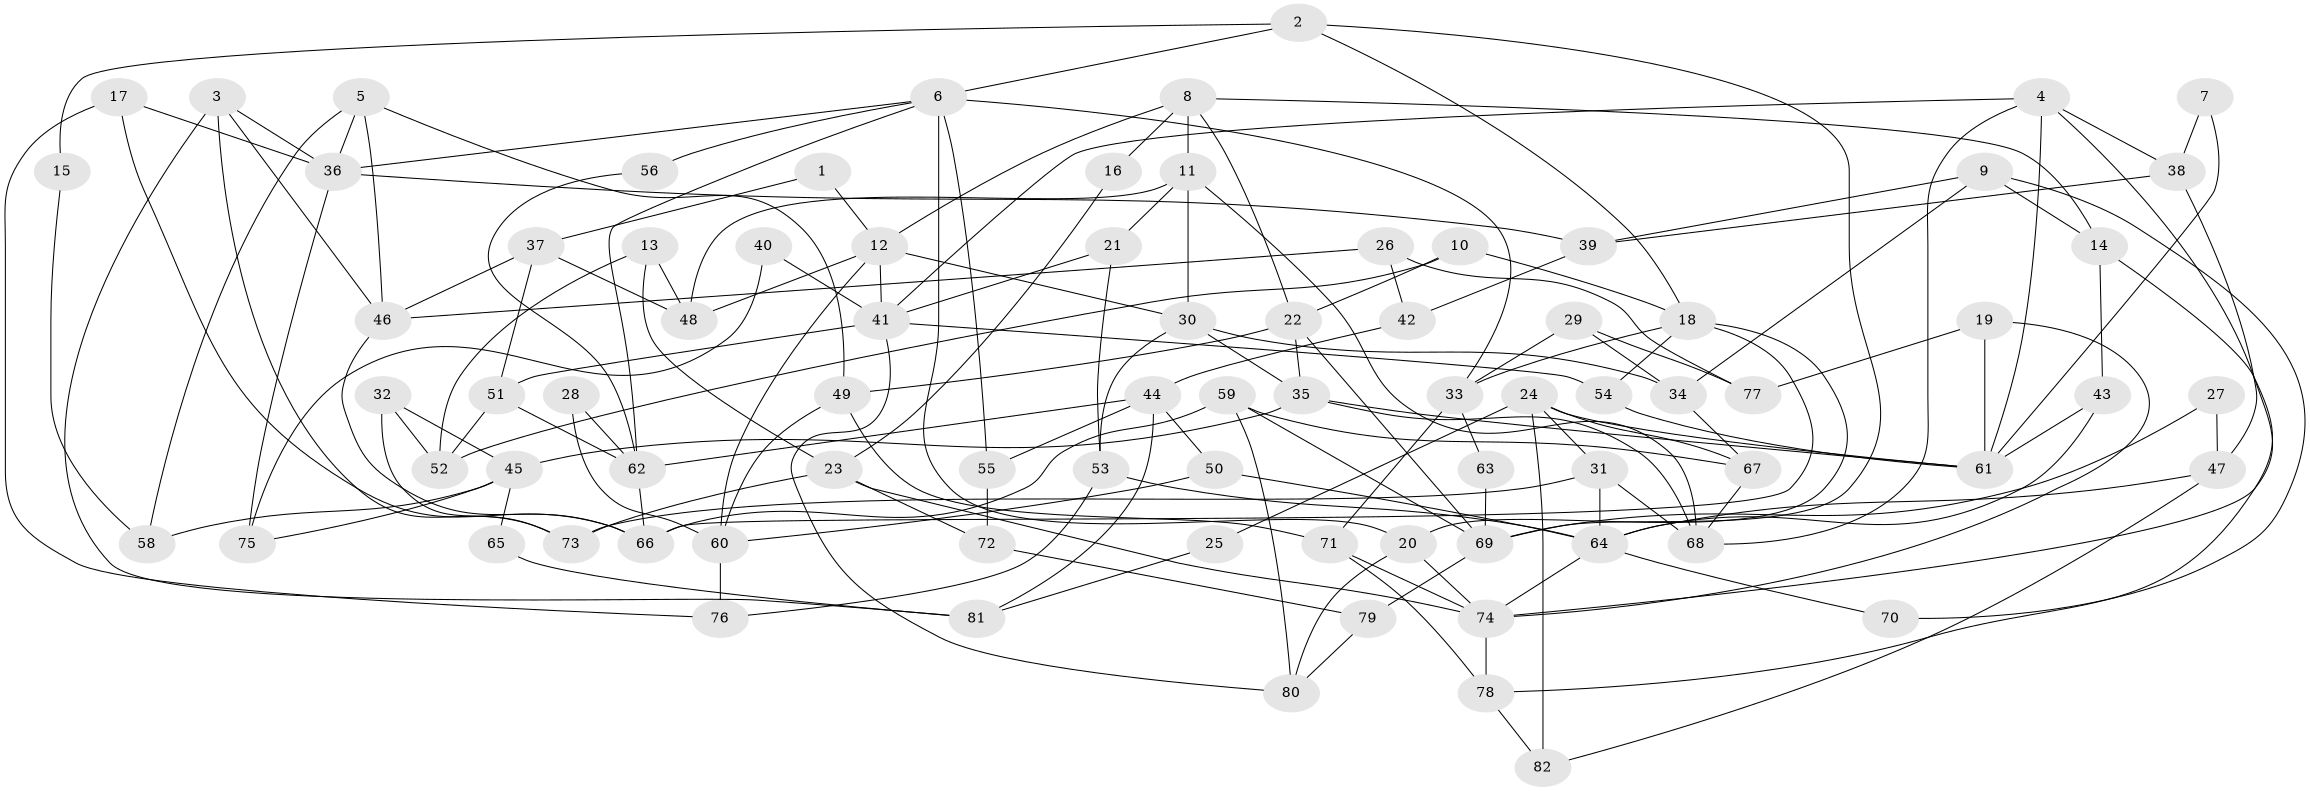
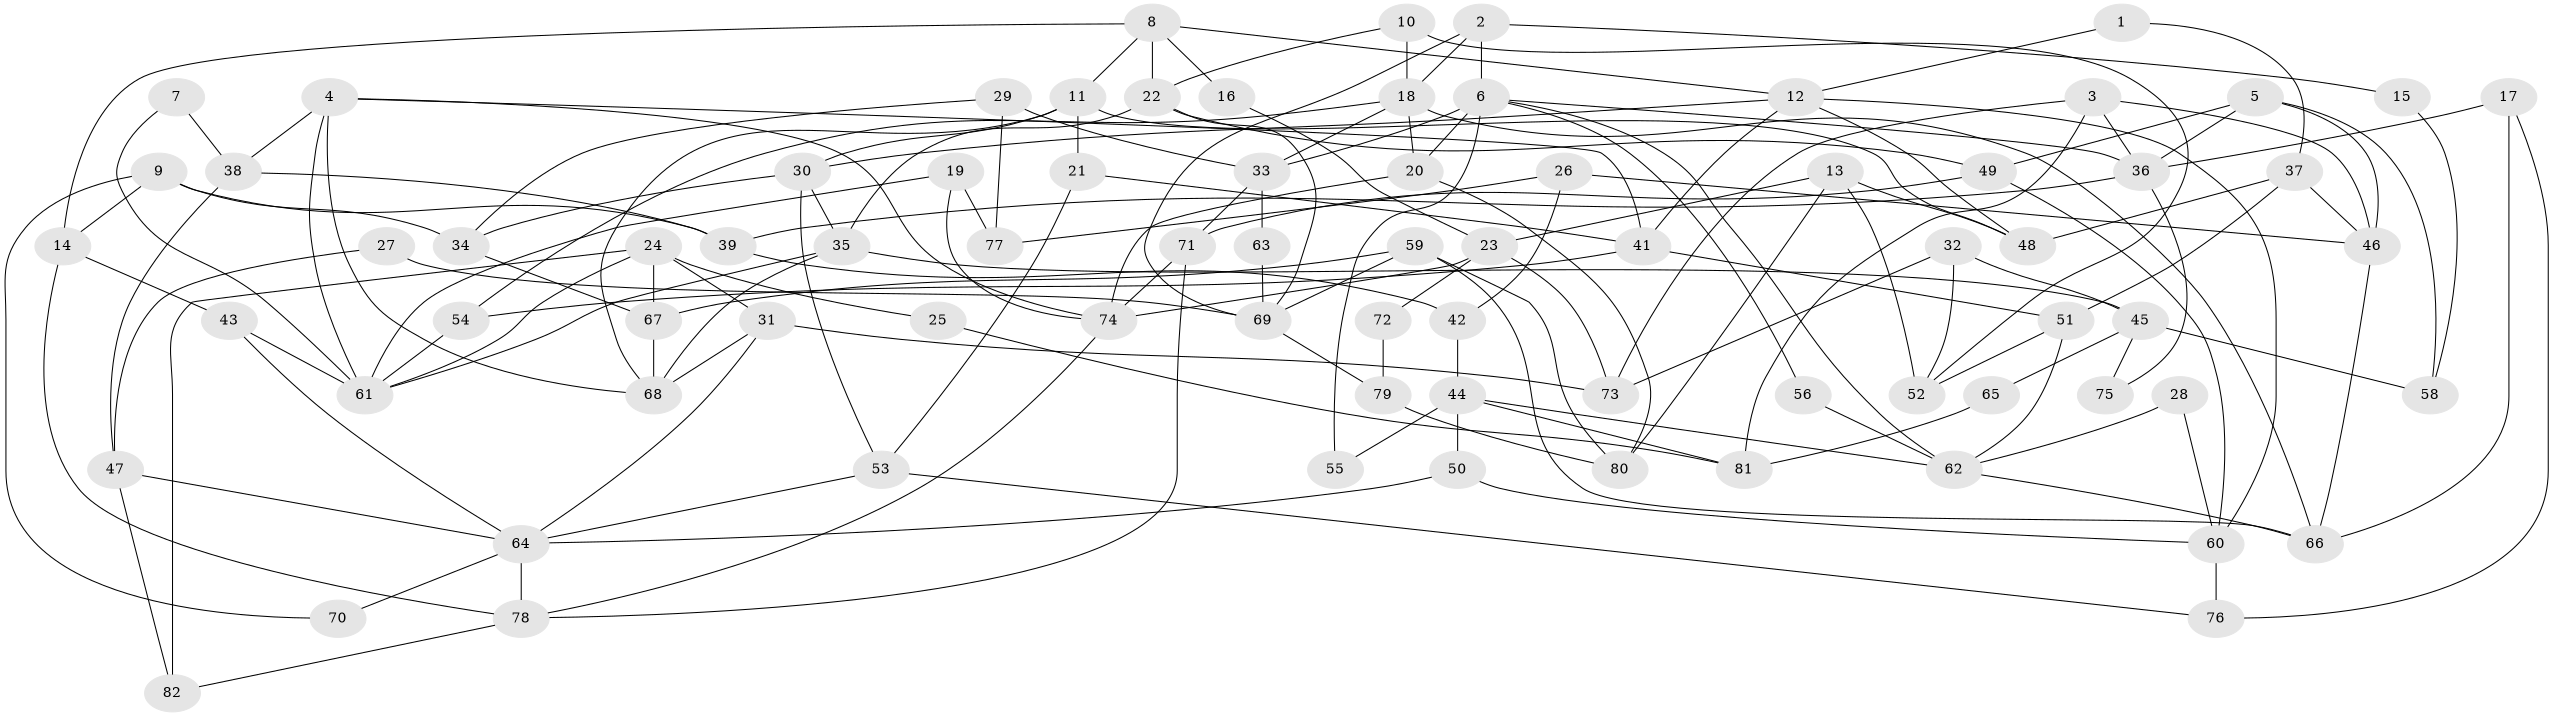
(764, 246) -> none
(987, 507) -> none
(1550, 577) -> (521, 582)
(915, 624) -> (1730, 322)
